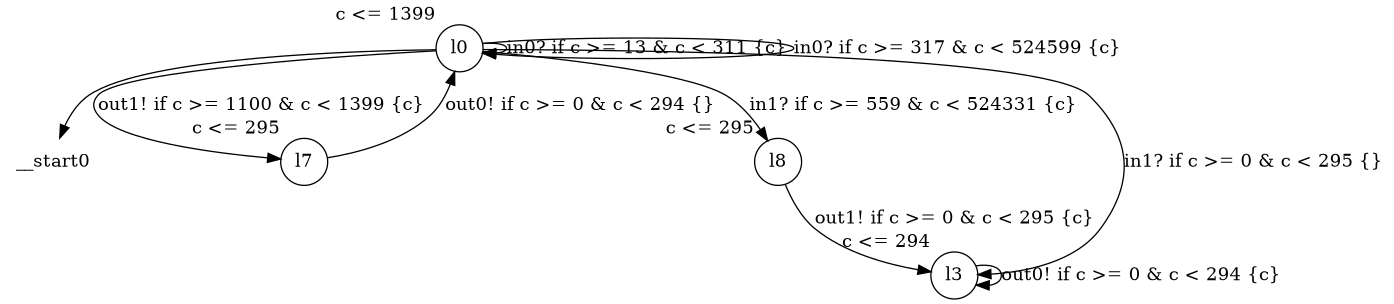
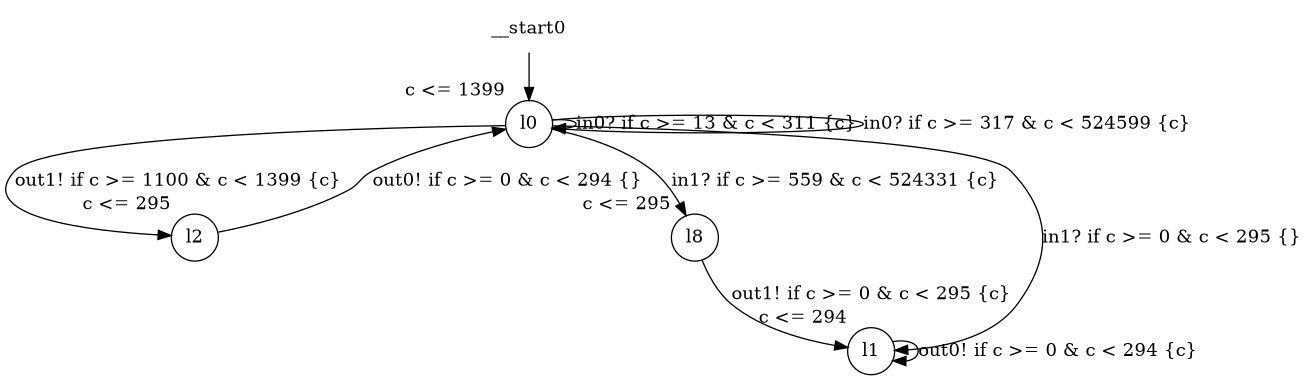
(240, 60) -> (529, 70)
(304, 162) -> (195, 238)
(954, 275) -> (871, 351)
